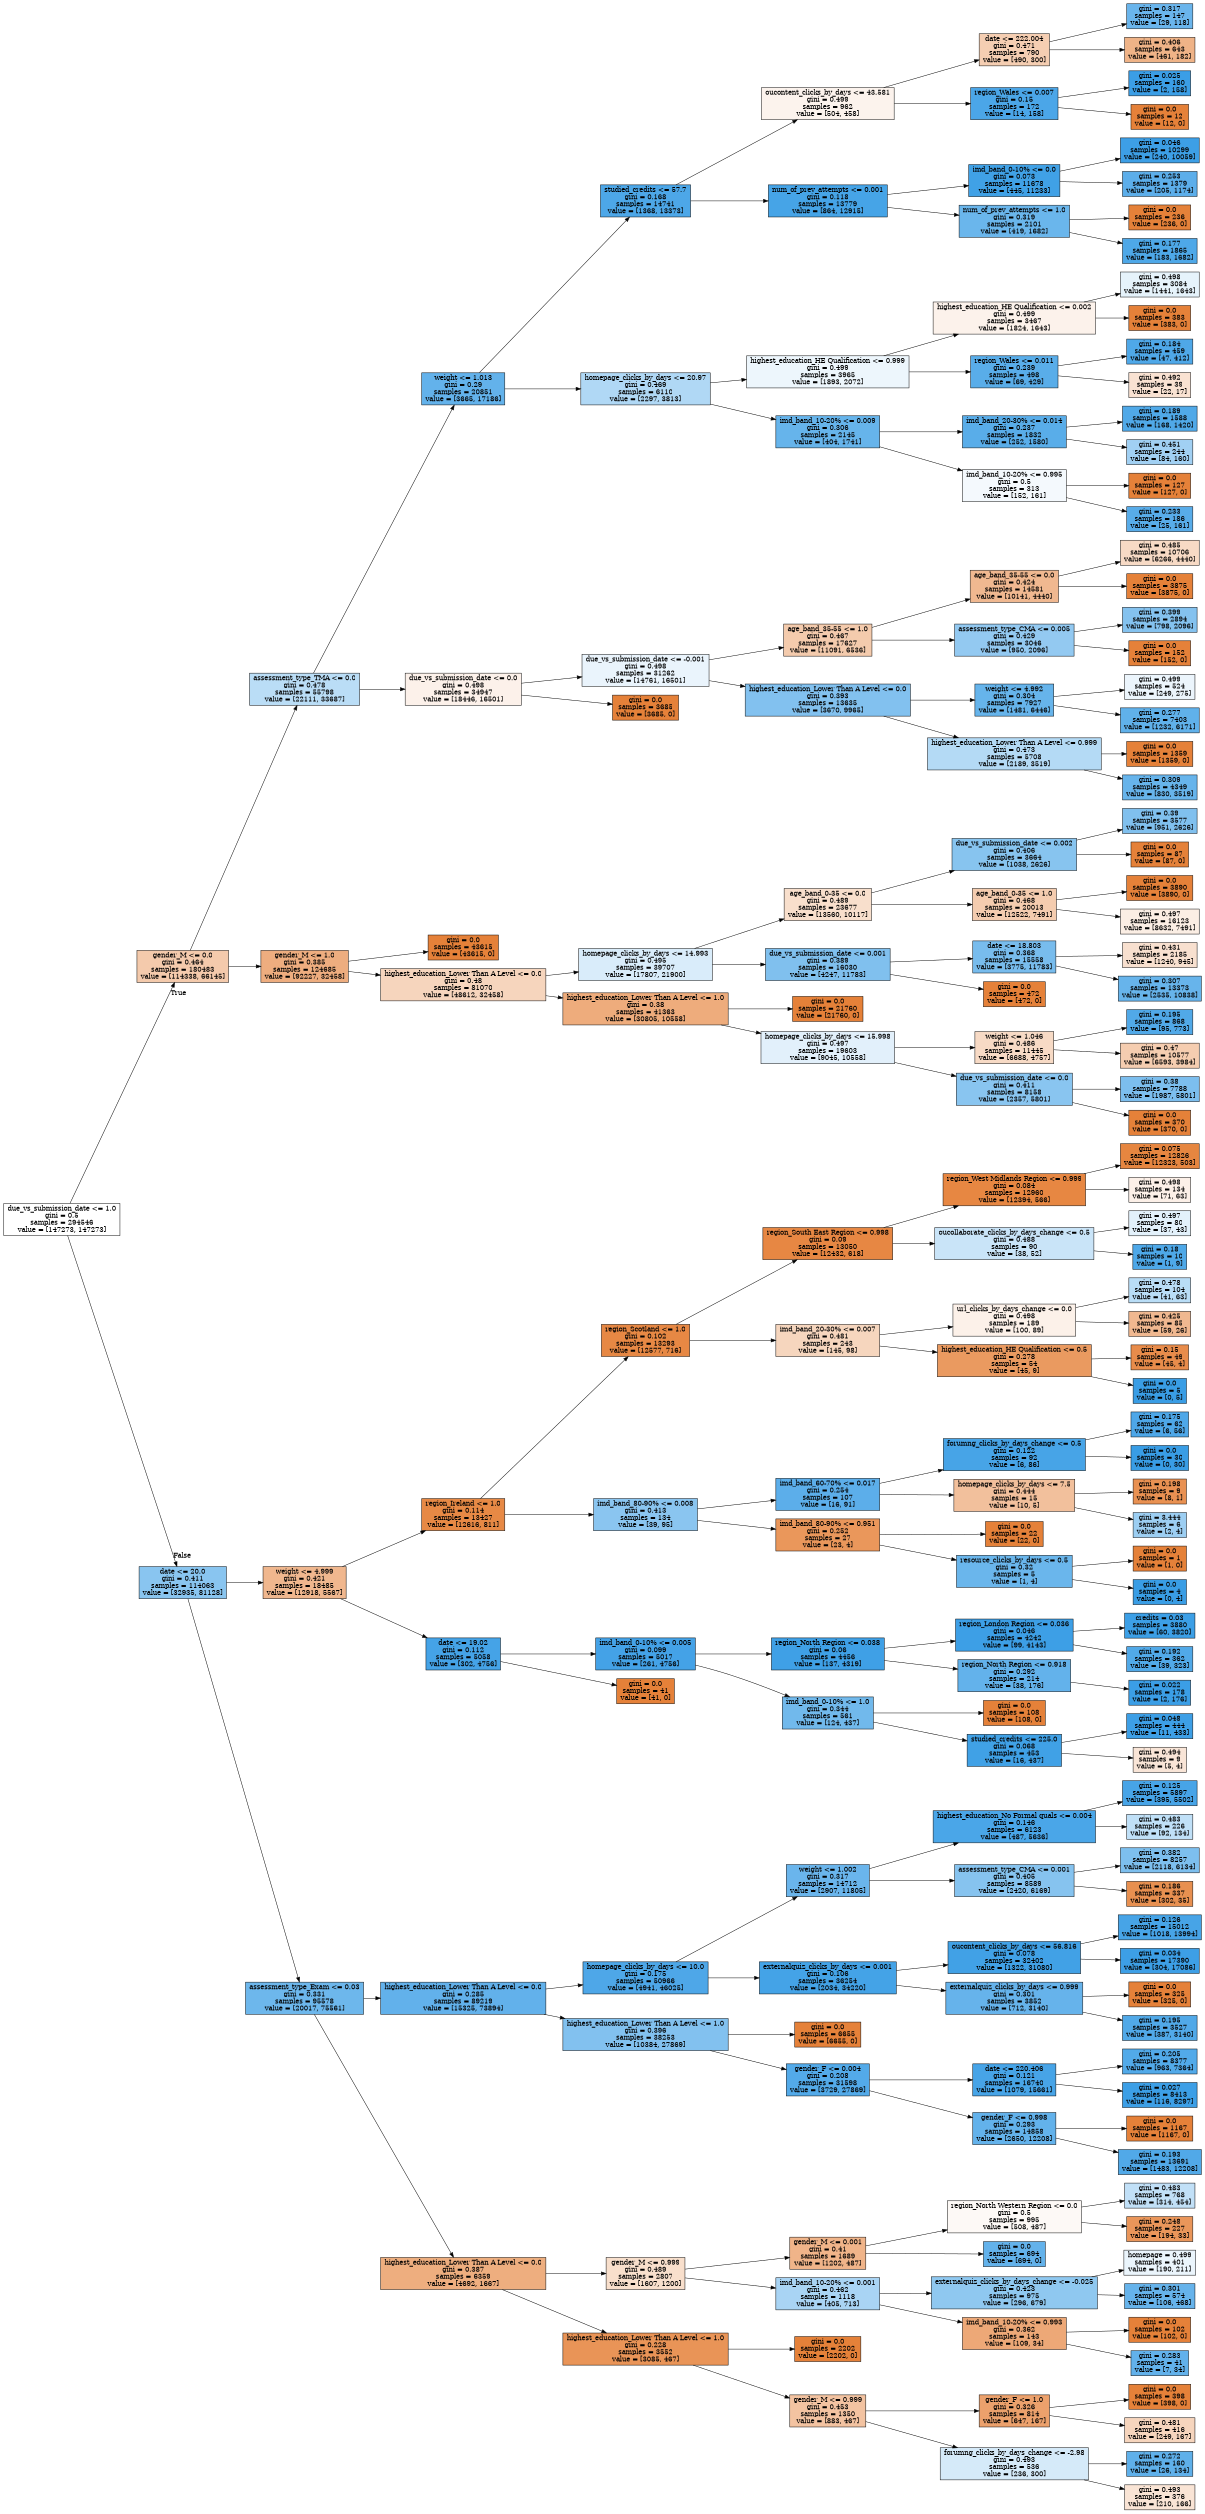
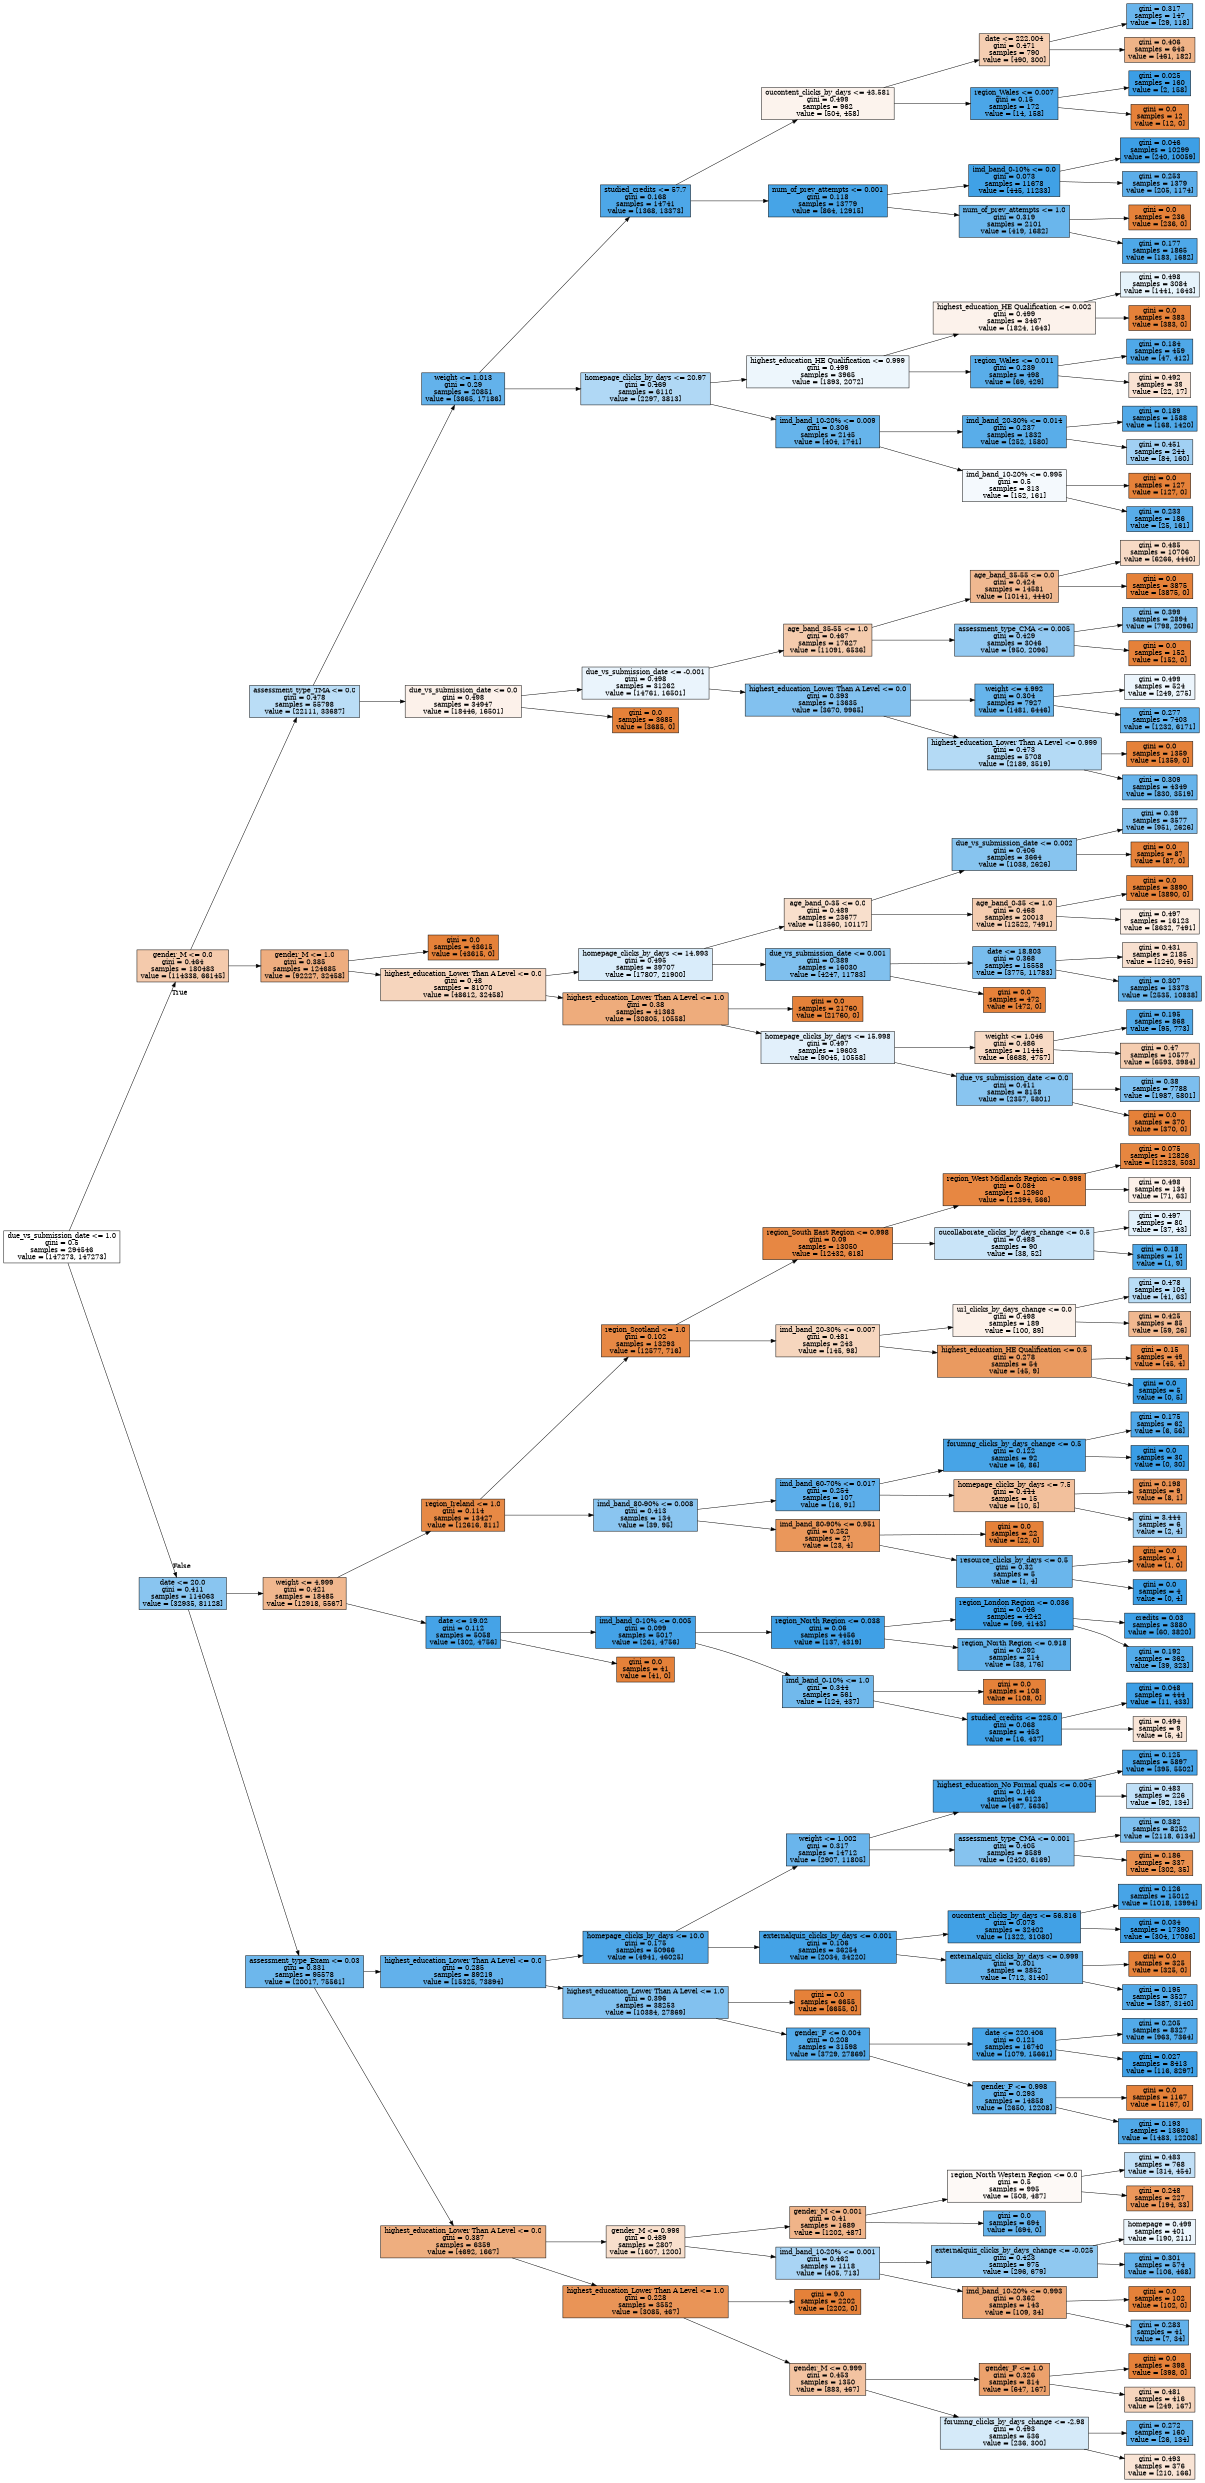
(1160, 1693) -> none
(1160, 1860) -> (1160, 1830)
(1160, 2061) -> (1160, 2031)
(828, 2349) -> (828, 2302)
